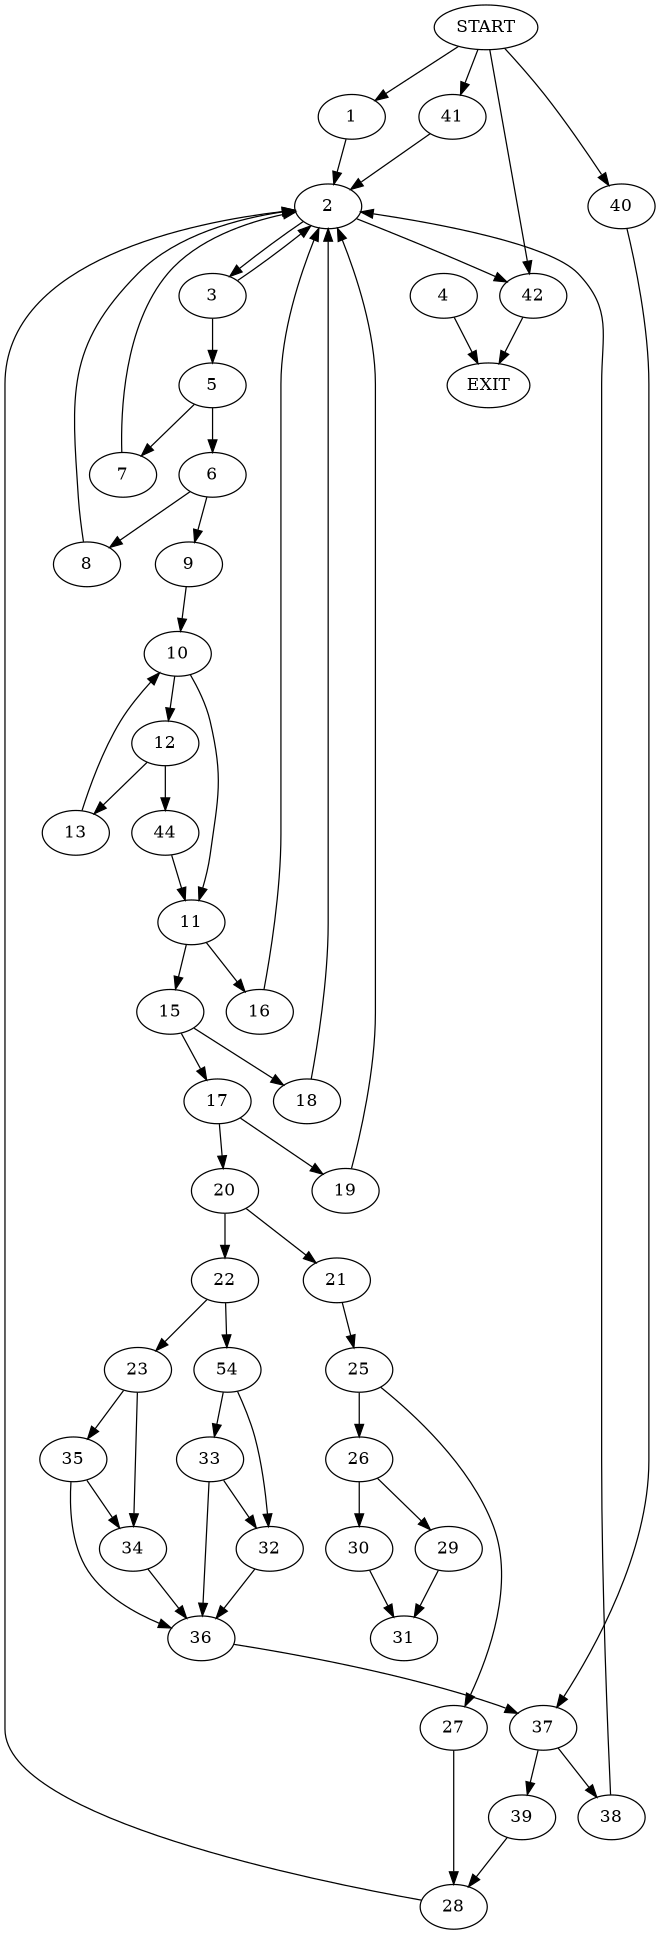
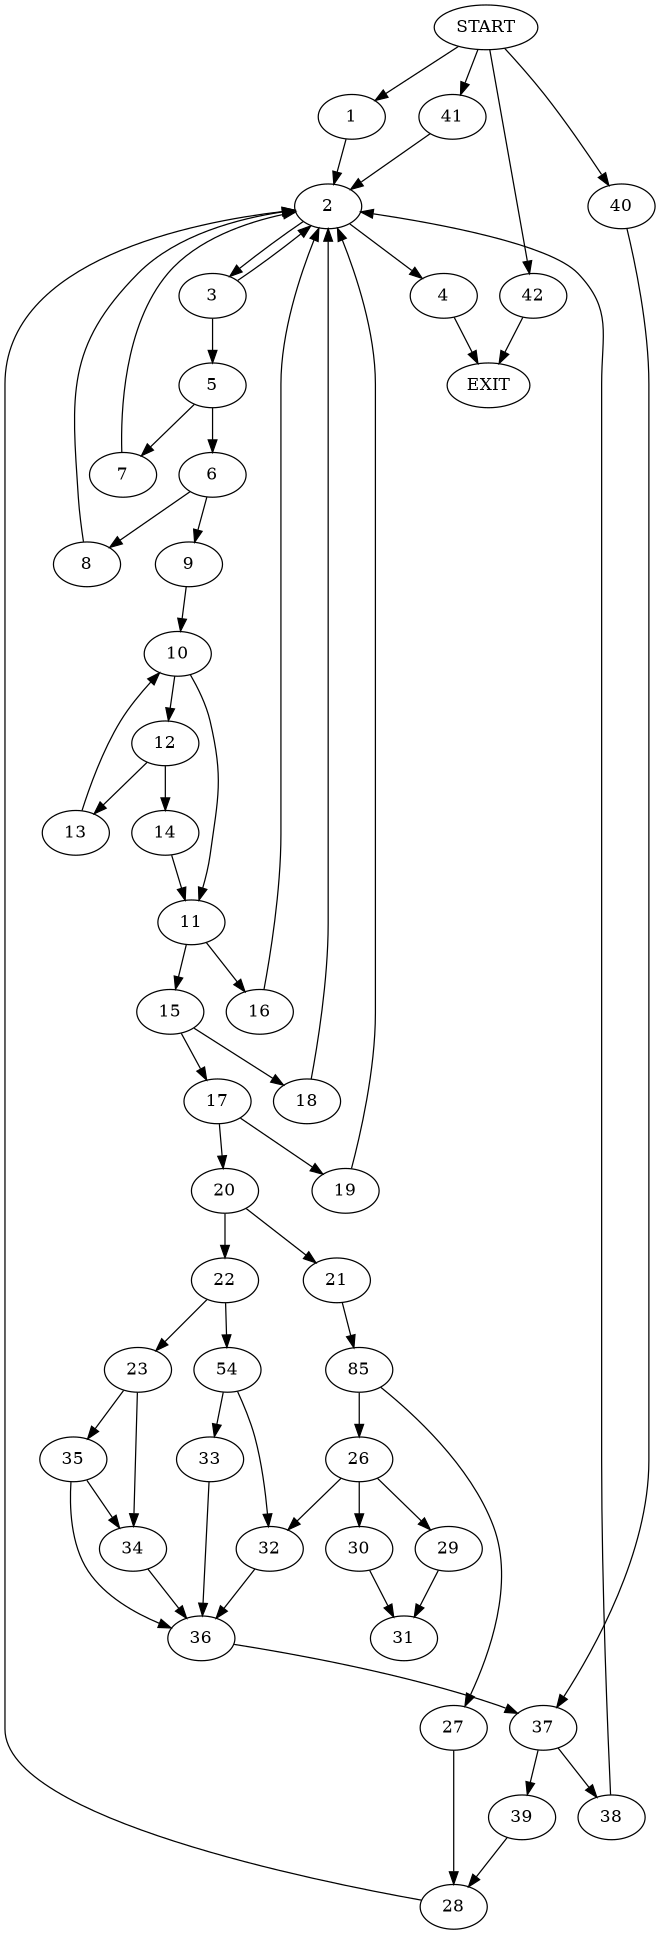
(426, 247) -> (381, 247)
(165, 833) -> (165, 833)
(359, 1370) -> (359, 1370)
(236, 1499) -> (319, 1500)
